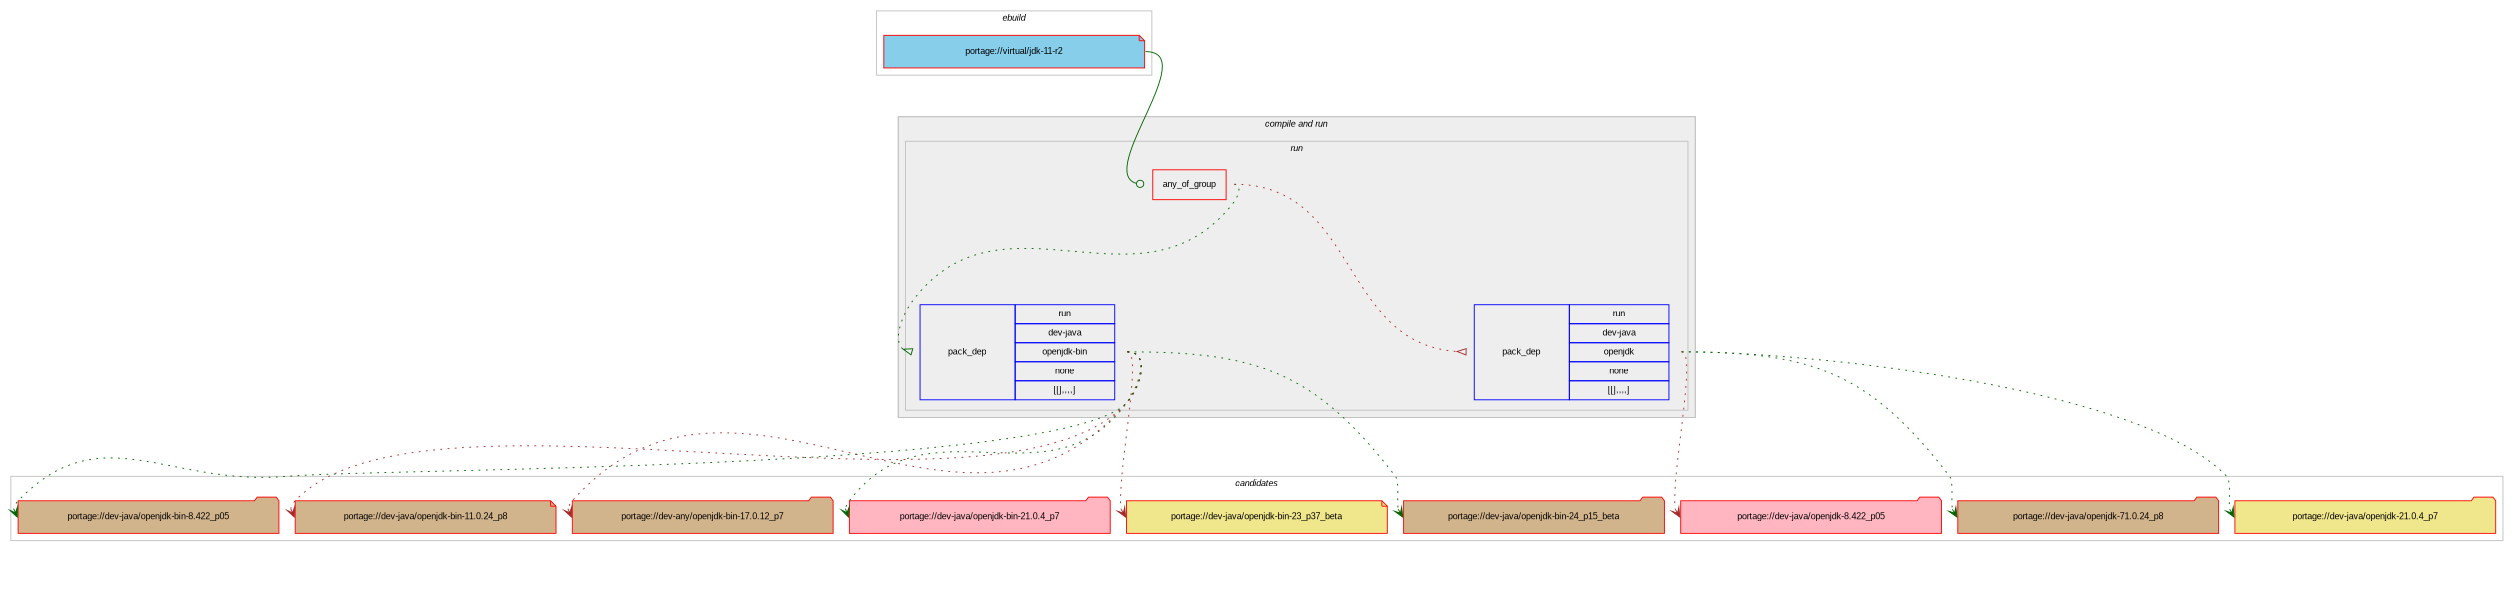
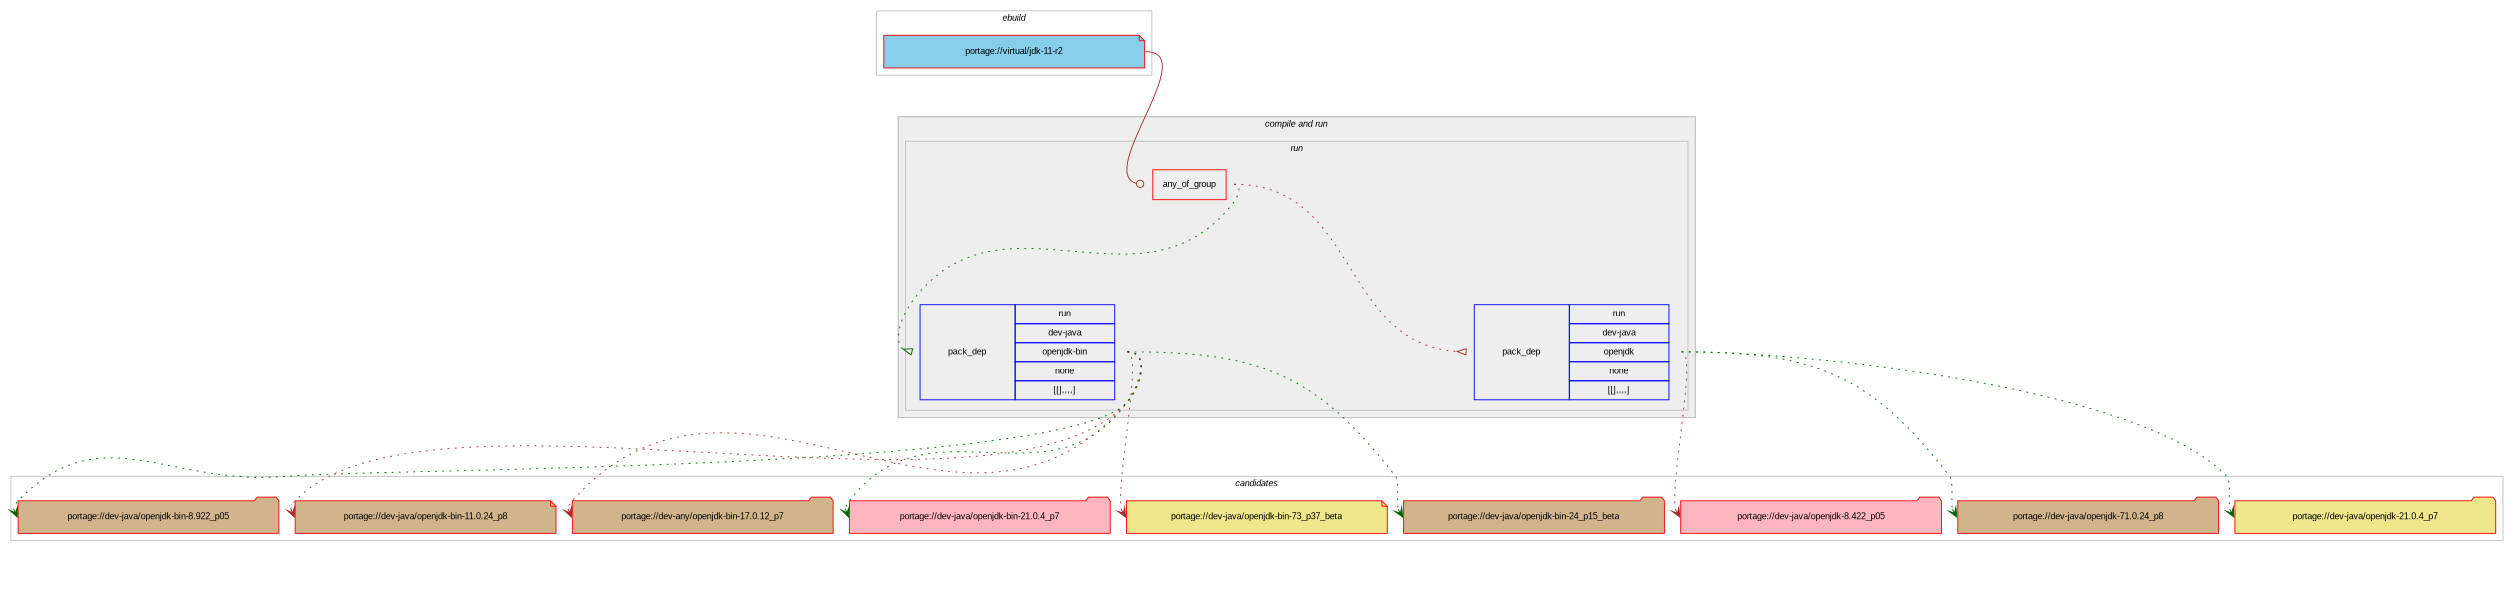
(1148, 111) -> (1148, 111)
(149, 517) -> (149, 517)
(1257, 517) -> (1257, 517)
